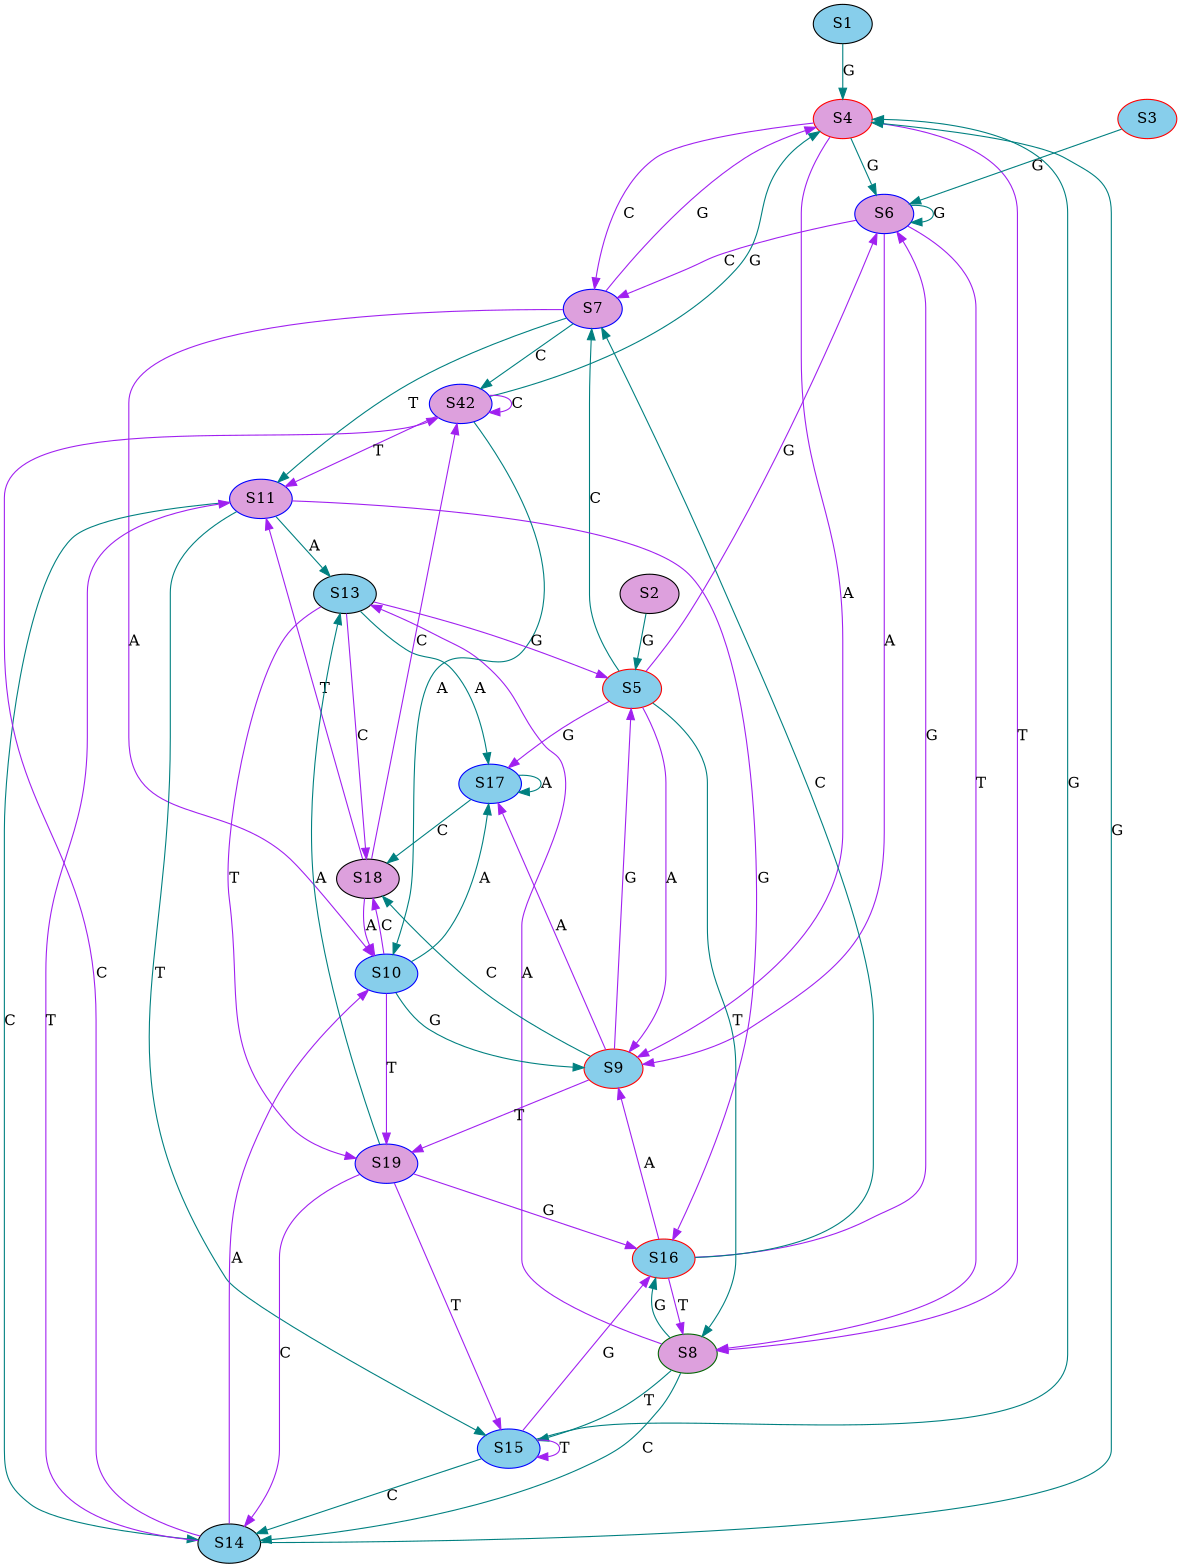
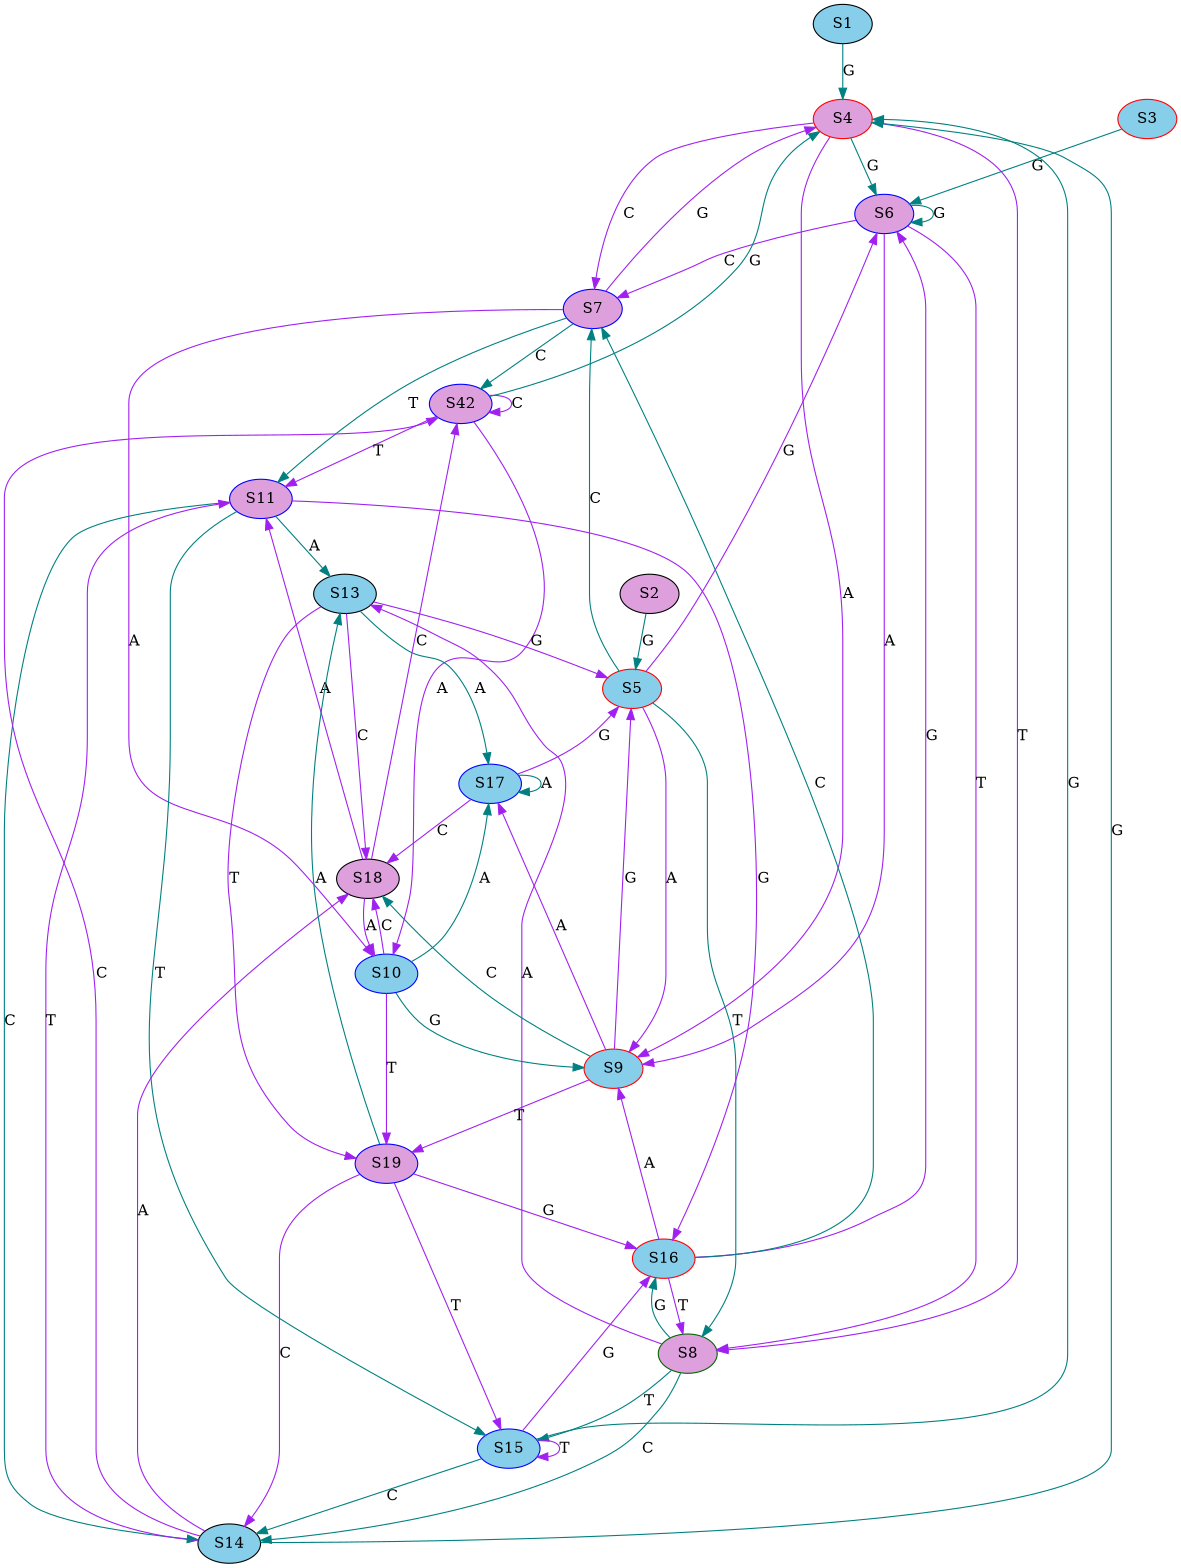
(465, 658) -> (465, 658)
(325, 689) -> (325, 689)
(561, 729) -> (568, 751)
(434, 828) -> (434, 828)
(231, 1241) -> (138, 1188)
